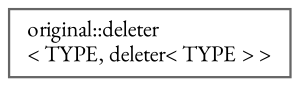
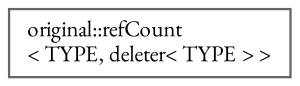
(150, 43) -> (150, 43)
